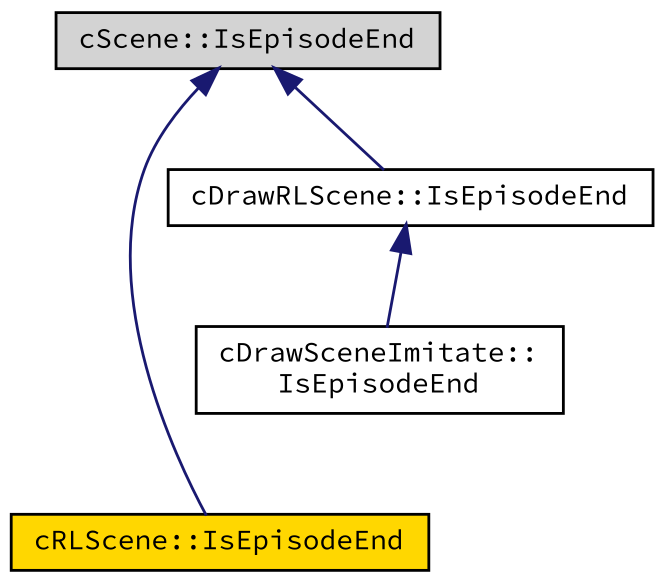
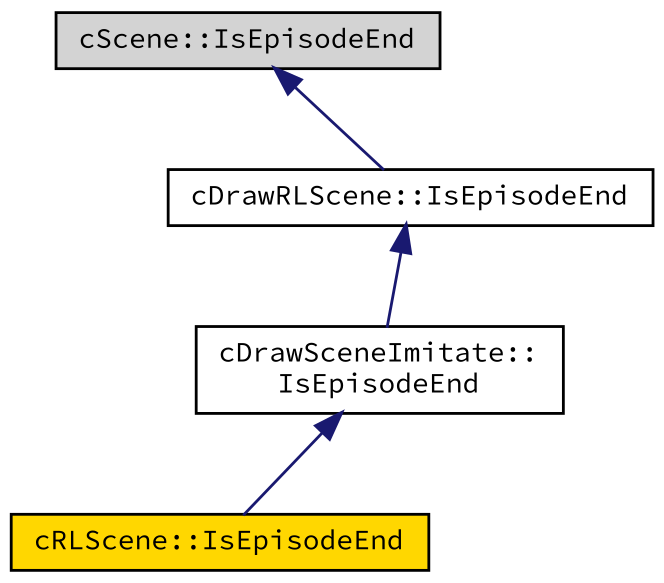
(134, 299) -> (283, 474)
